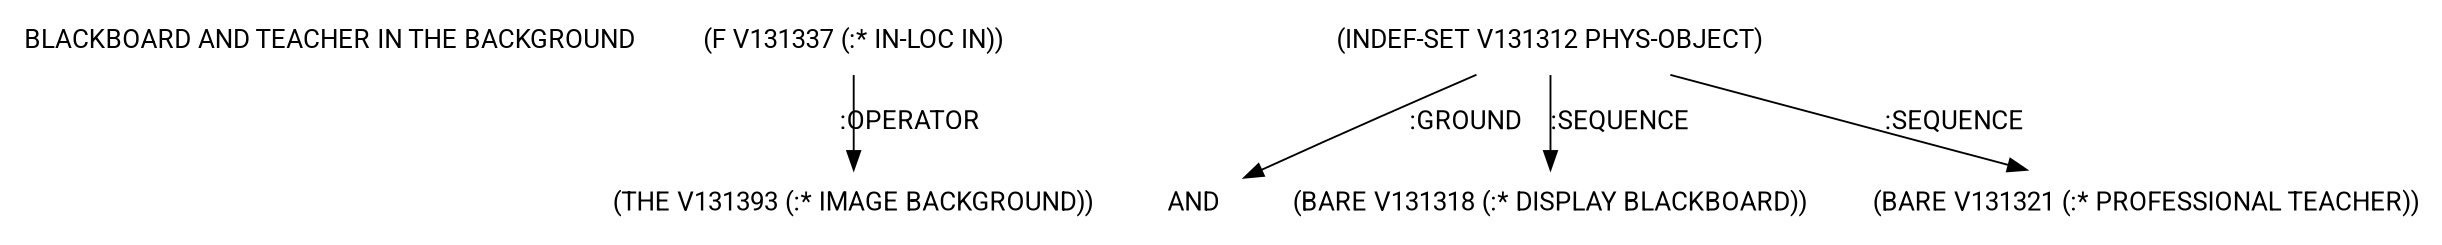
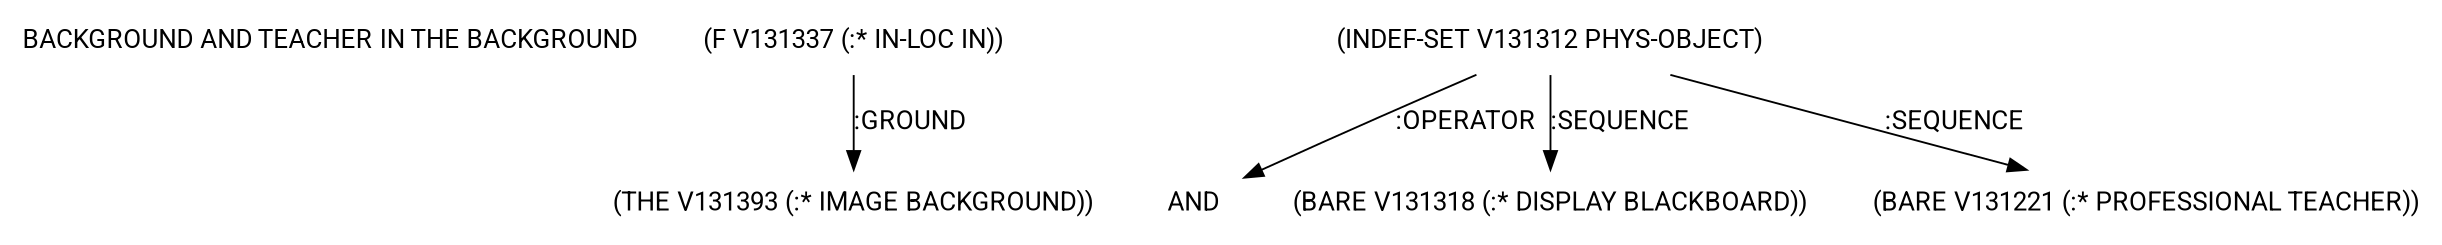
(331, 41) -> (331, 41)
(911, 122) -> (911, 122)
(1466, 122) -> (1466, 122)
(2146, 204) -> (2146, 204)
